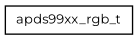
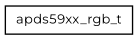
(69, 20) -> (69, 20)
